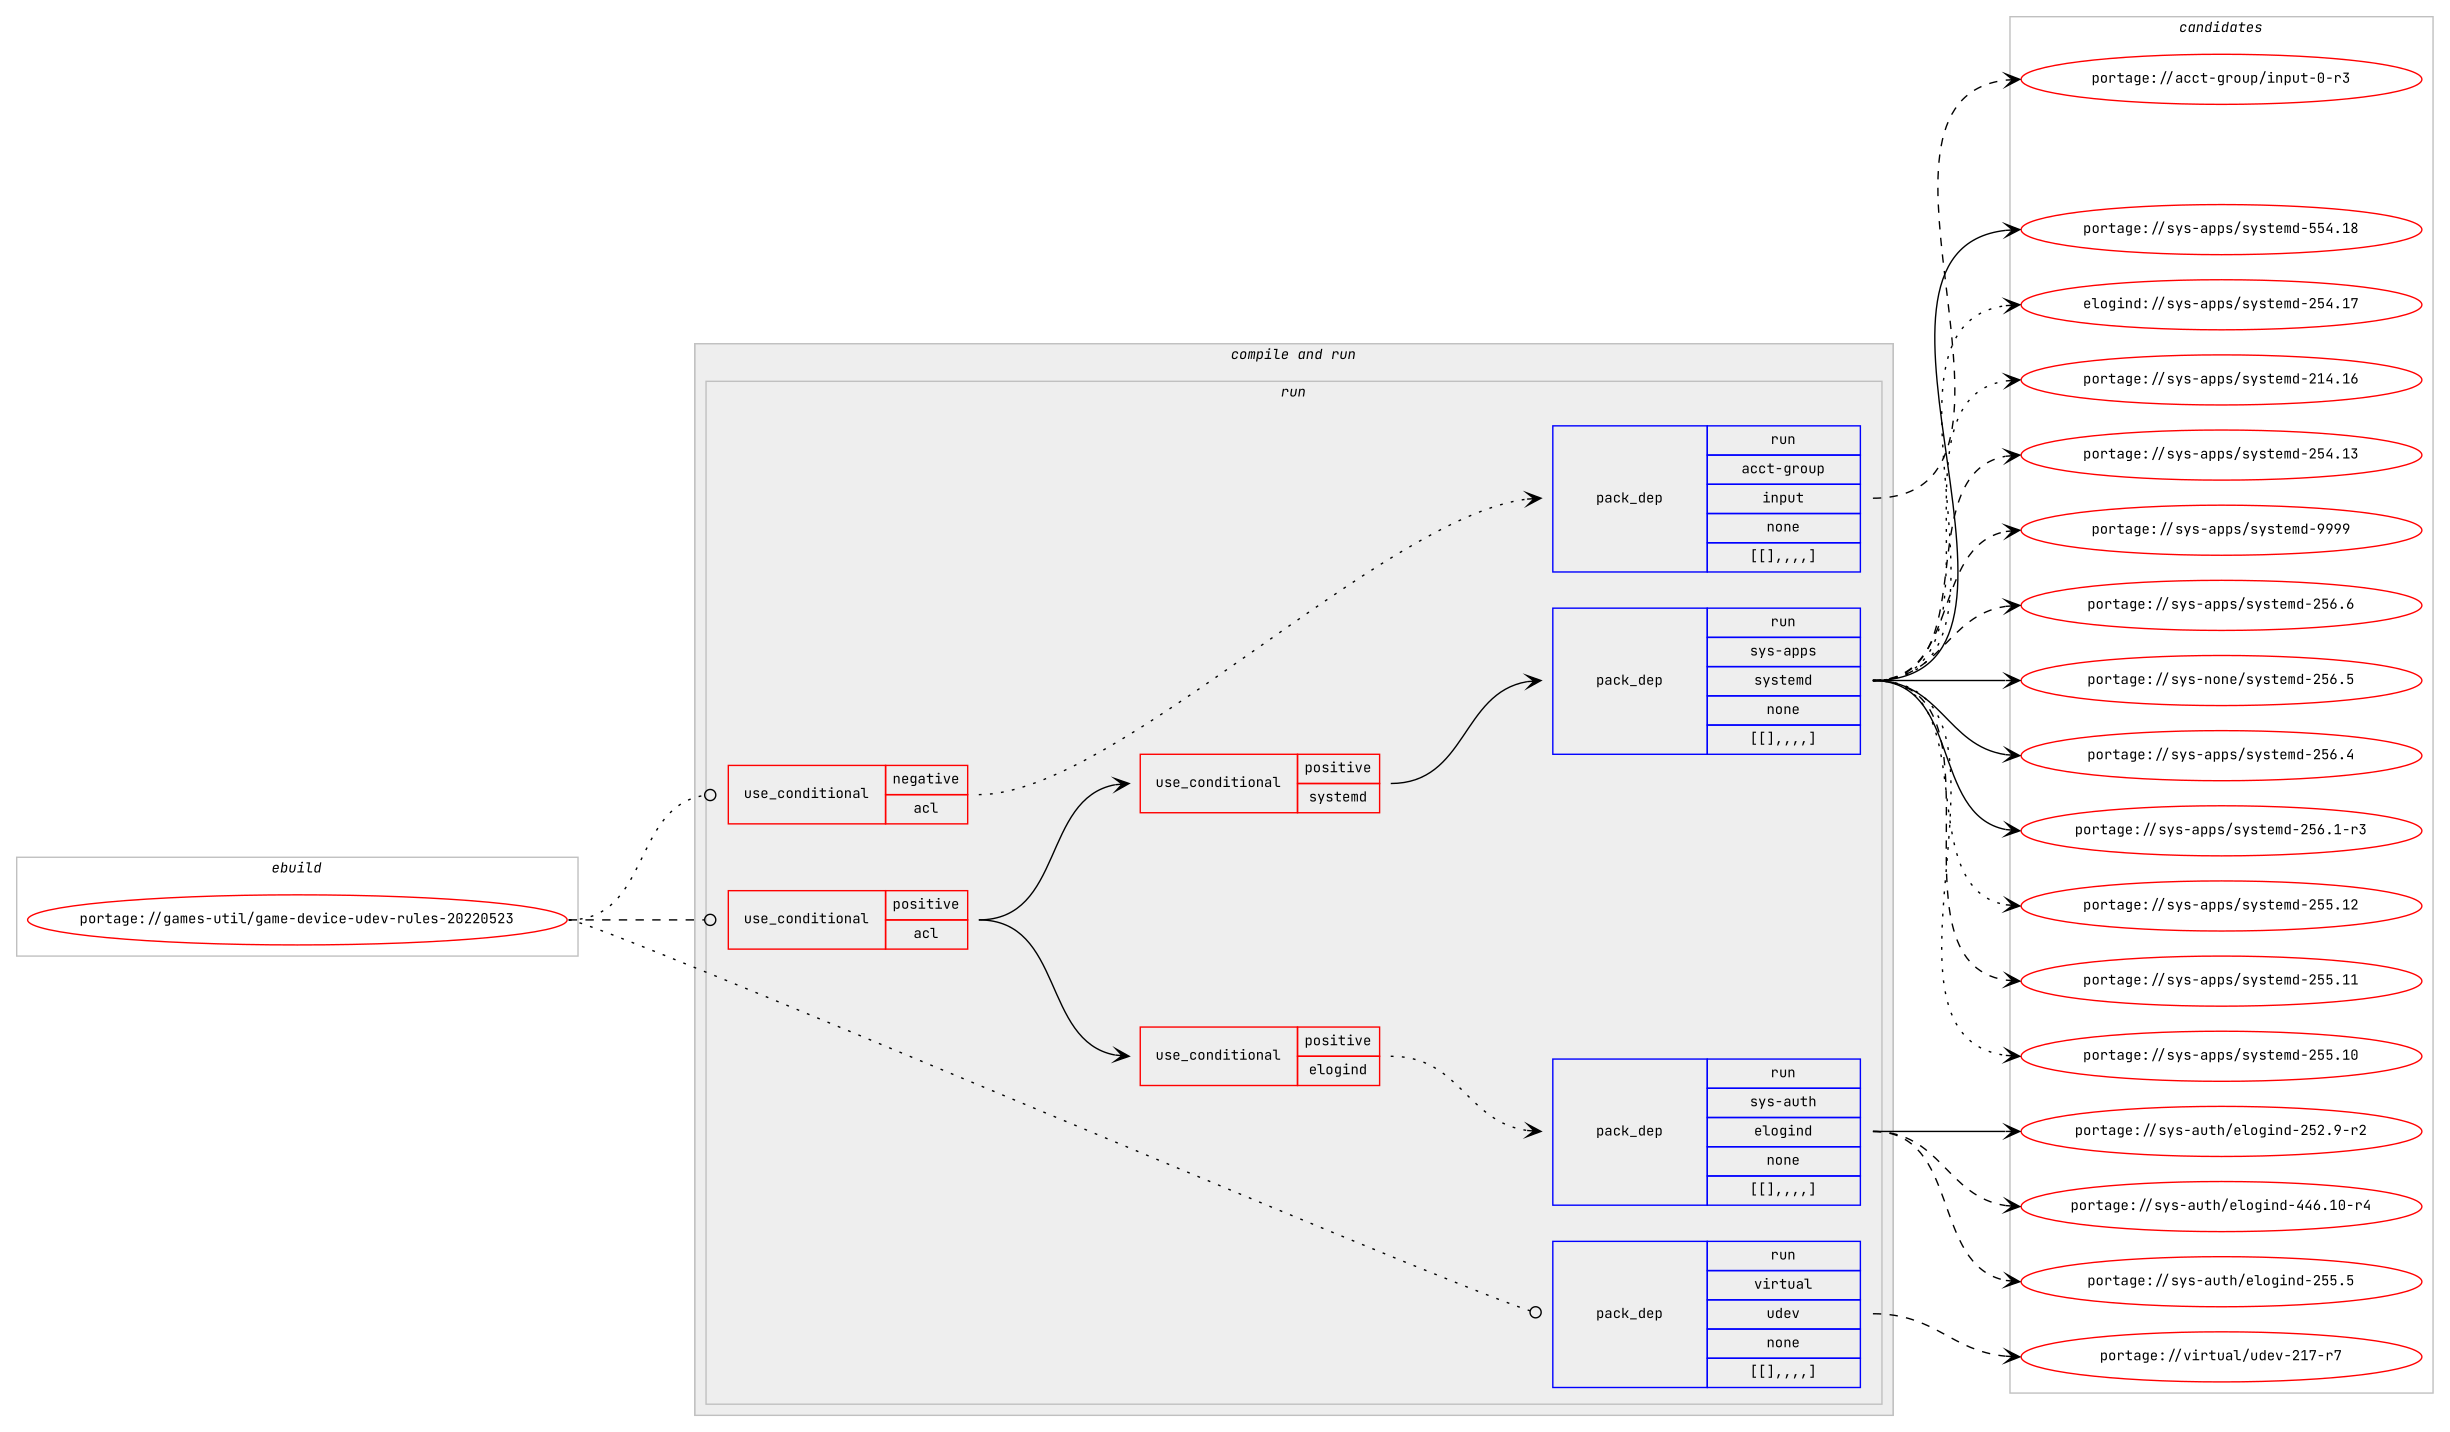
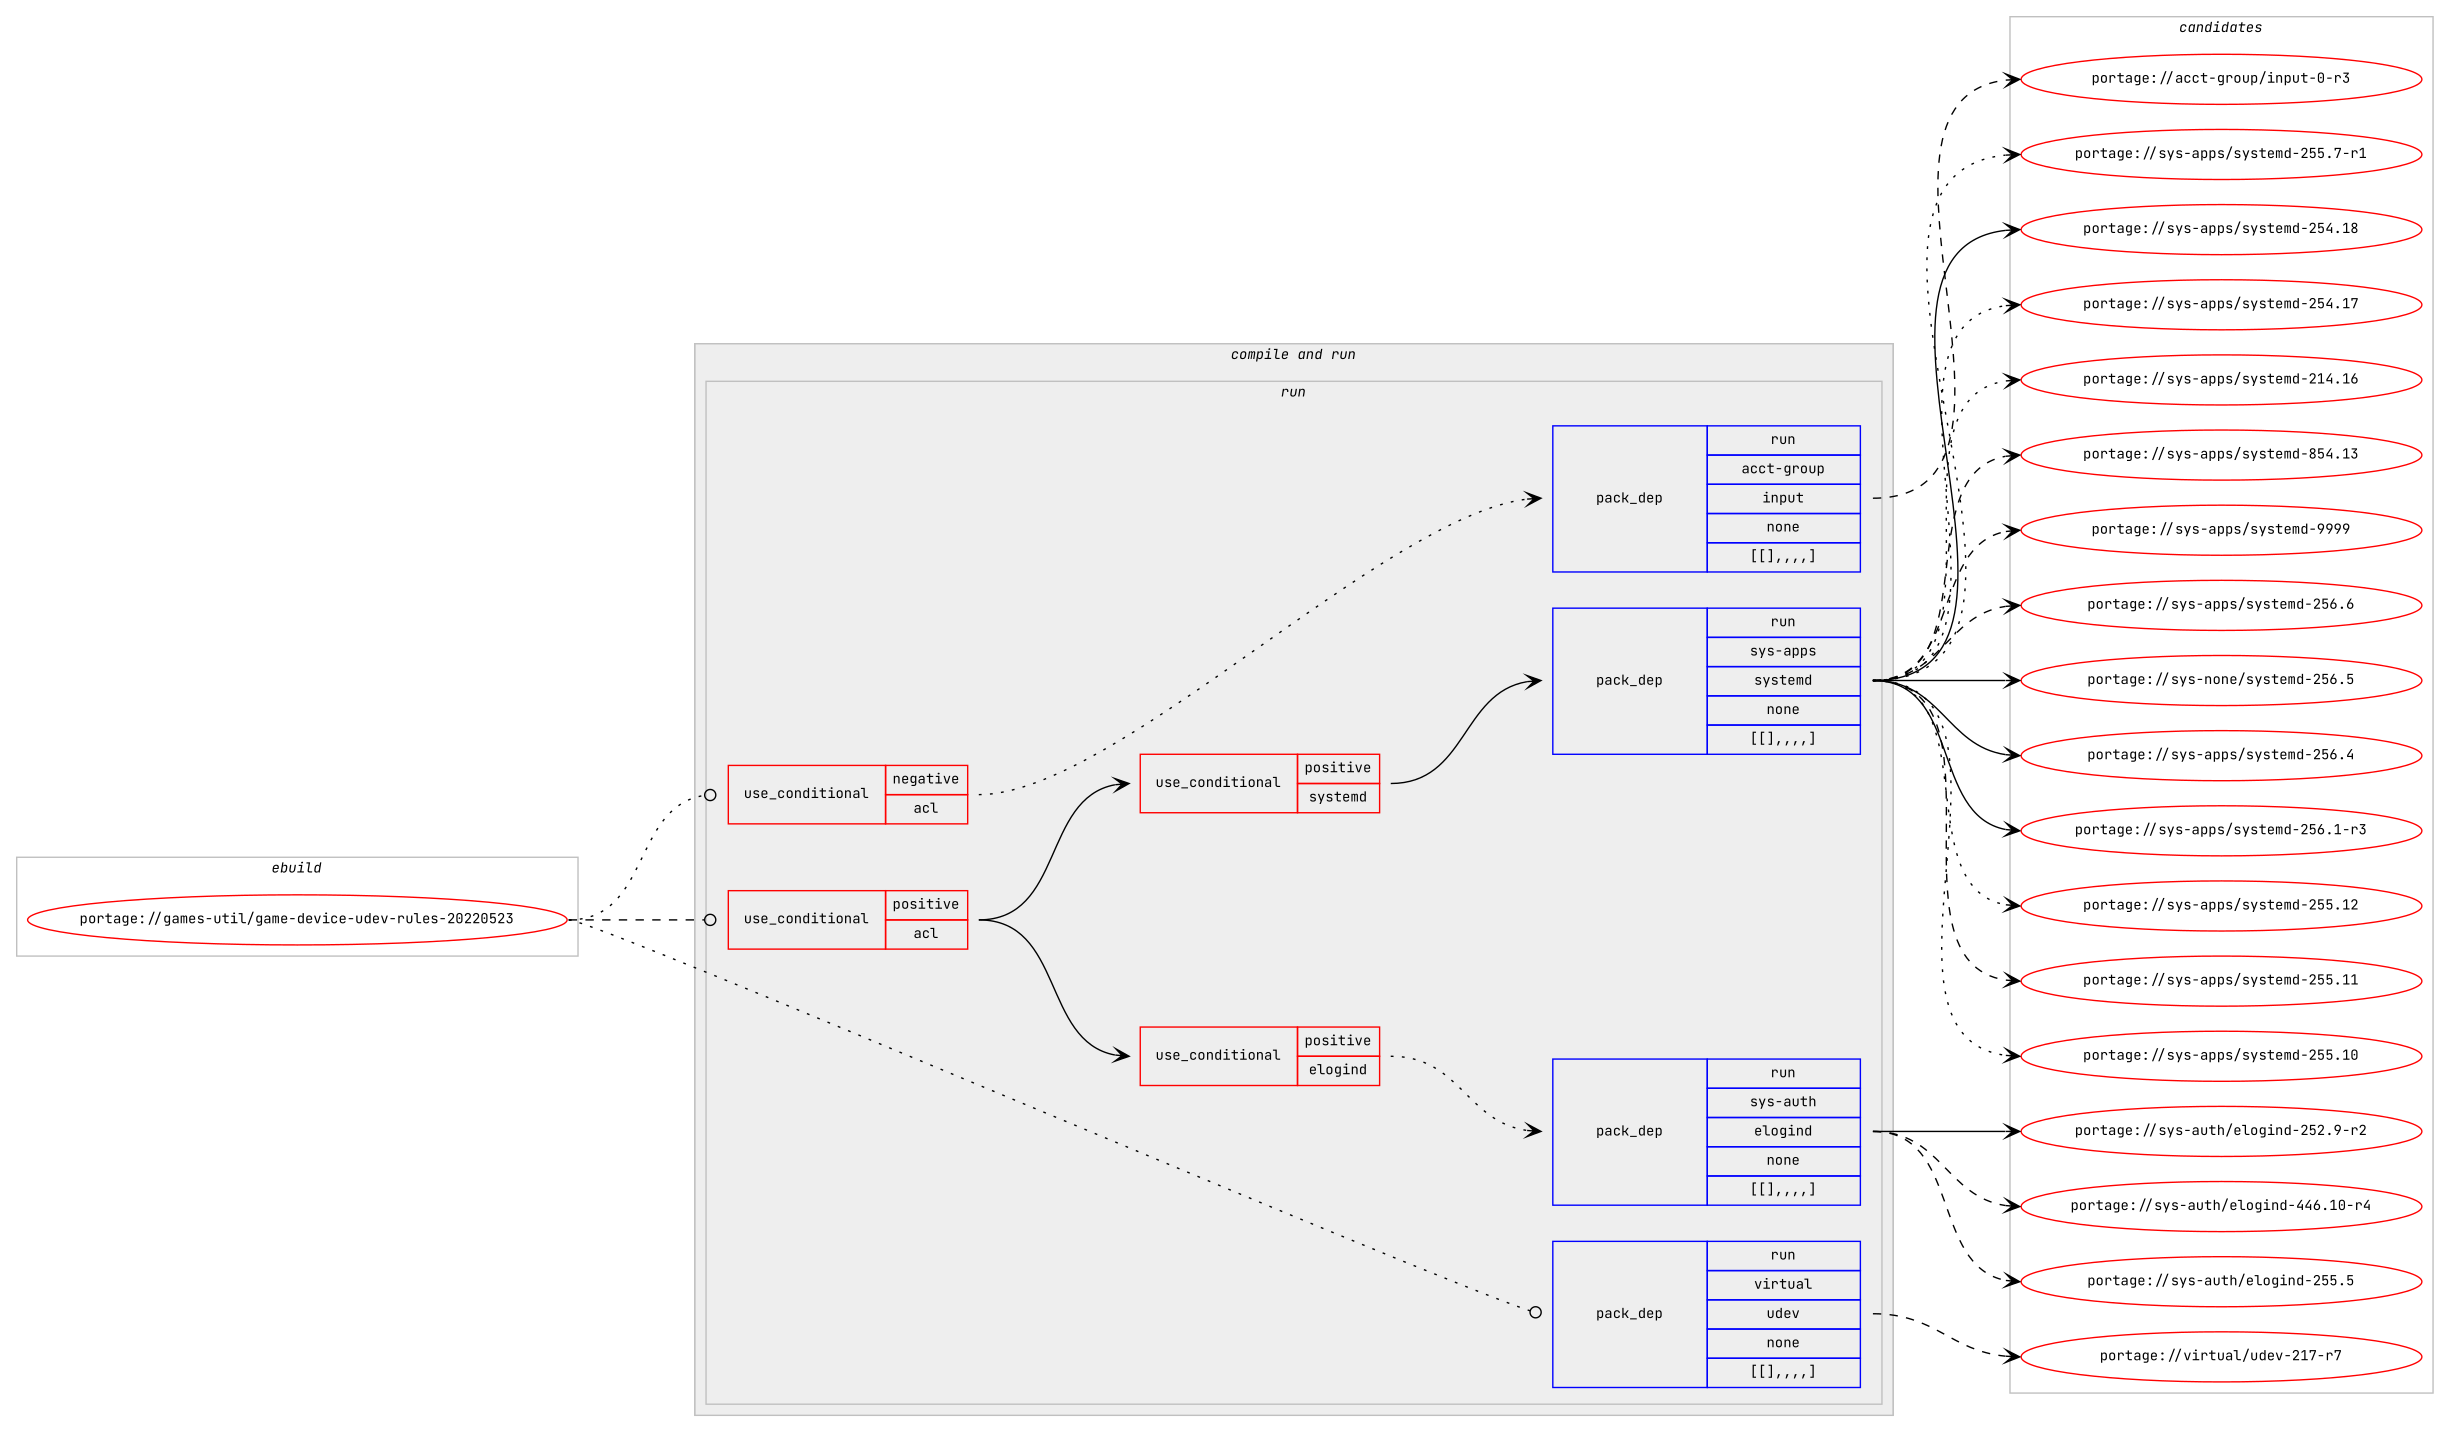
none -> (2222, 154)
(2222, 230) -> (2222, 230)
(2222, 305) -> (2222, 305)
(2222, 455) -> (2222, 455)
